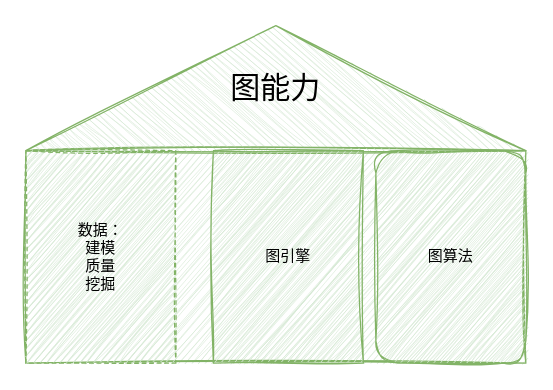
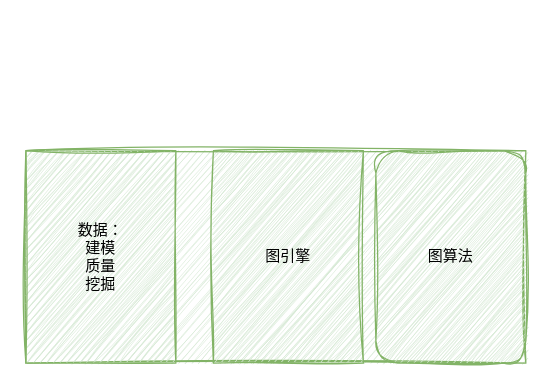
(276, 88) -> none
(101, 257) -> (101, 257)
